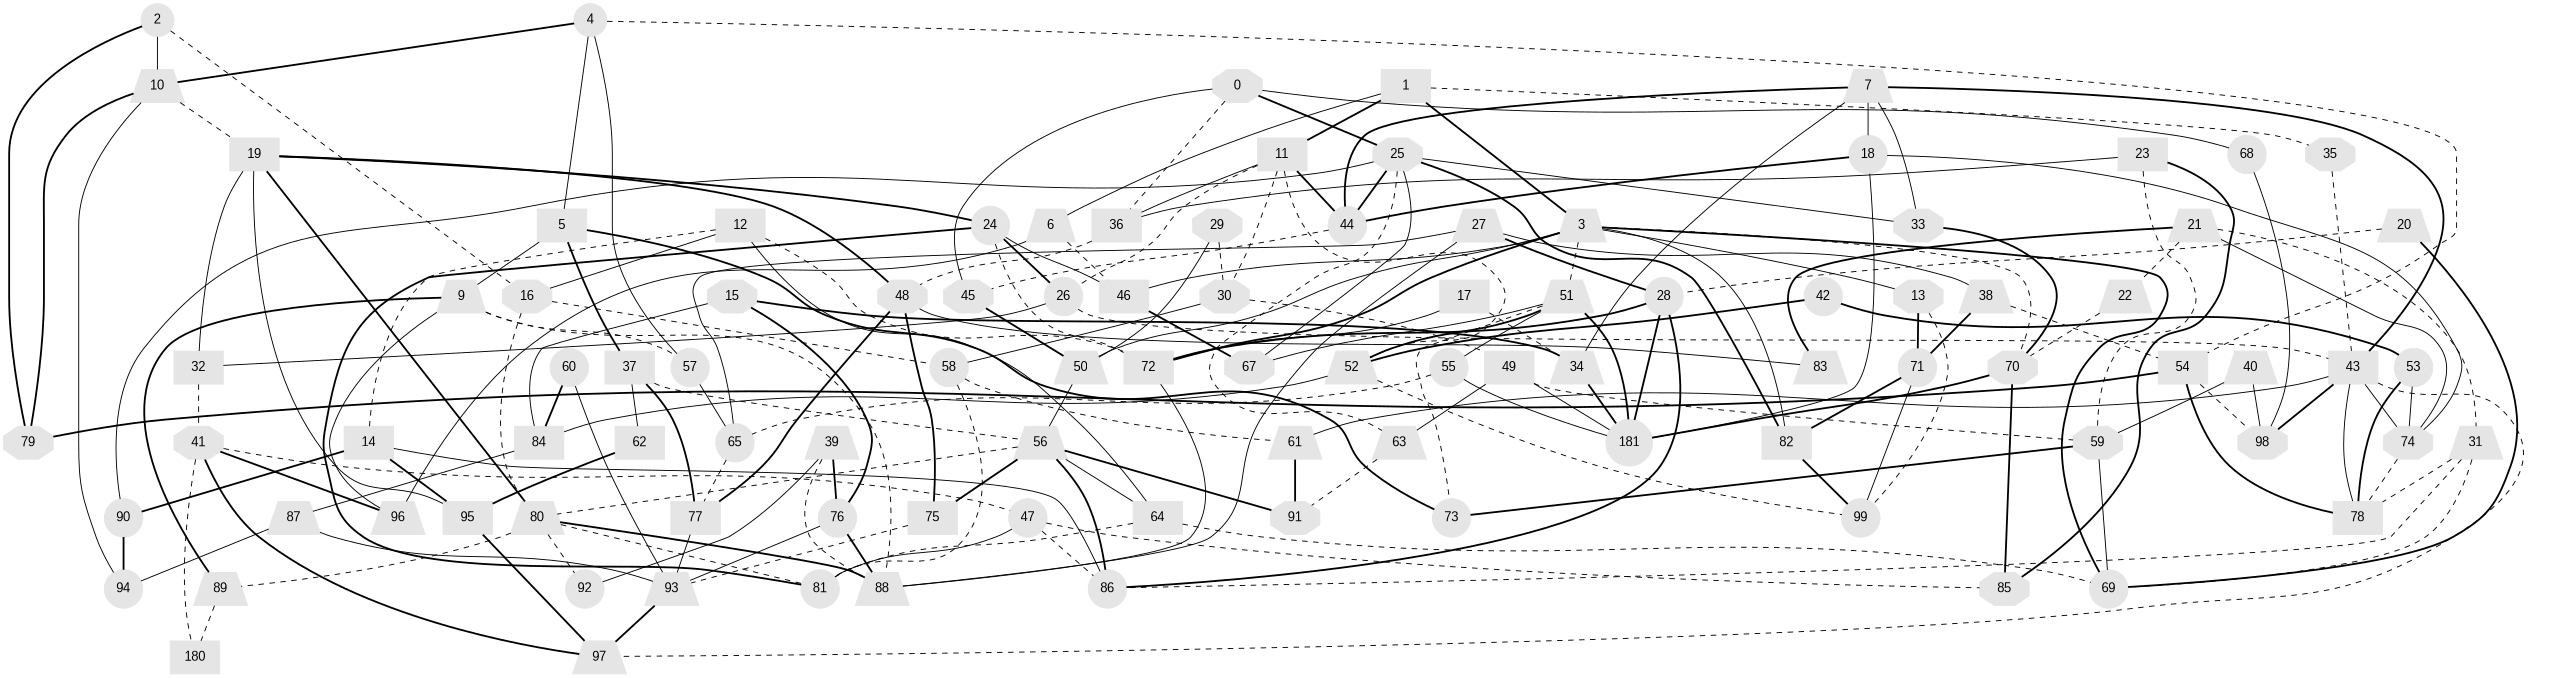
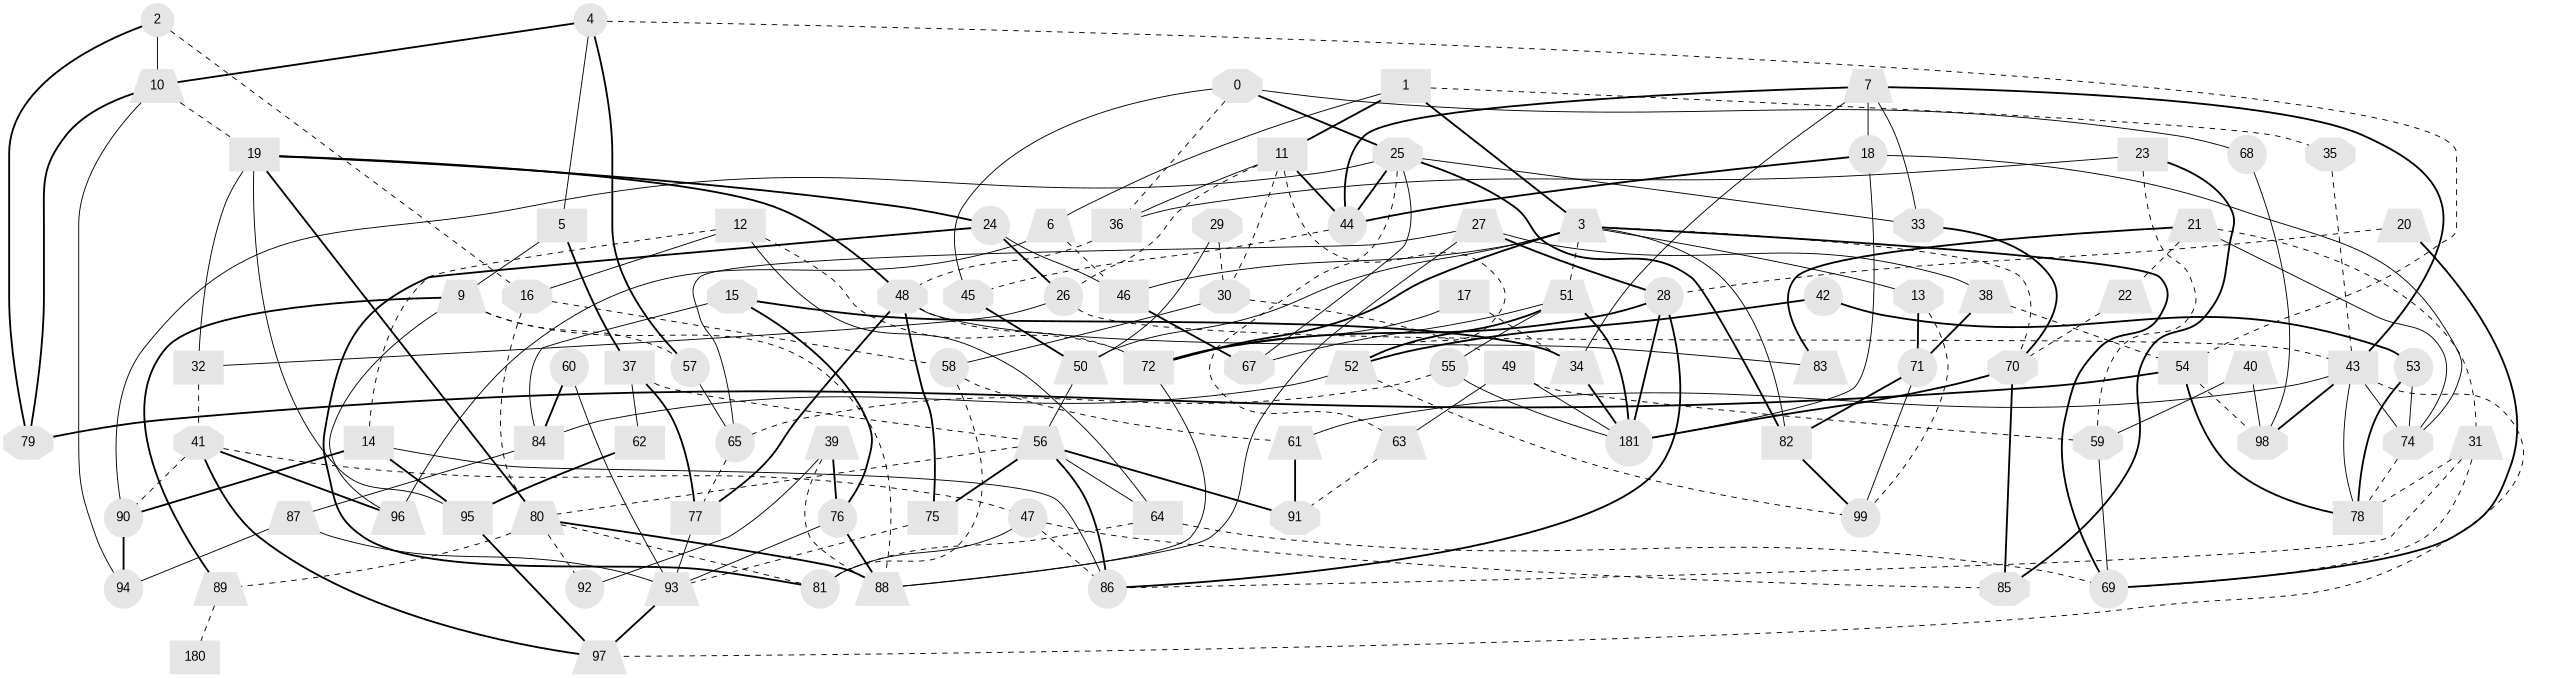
(612, 204) -> (612, 204)
(1034, 314) -> (1021, 332)
(1452, 518) -> none
(185, 550) -> (164, 477)
